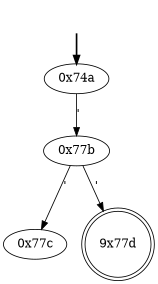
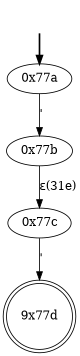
(77, 79) -> (40, 79)
(91, 184) -> (40, 255)
(65, 187) -> (58, 187)
